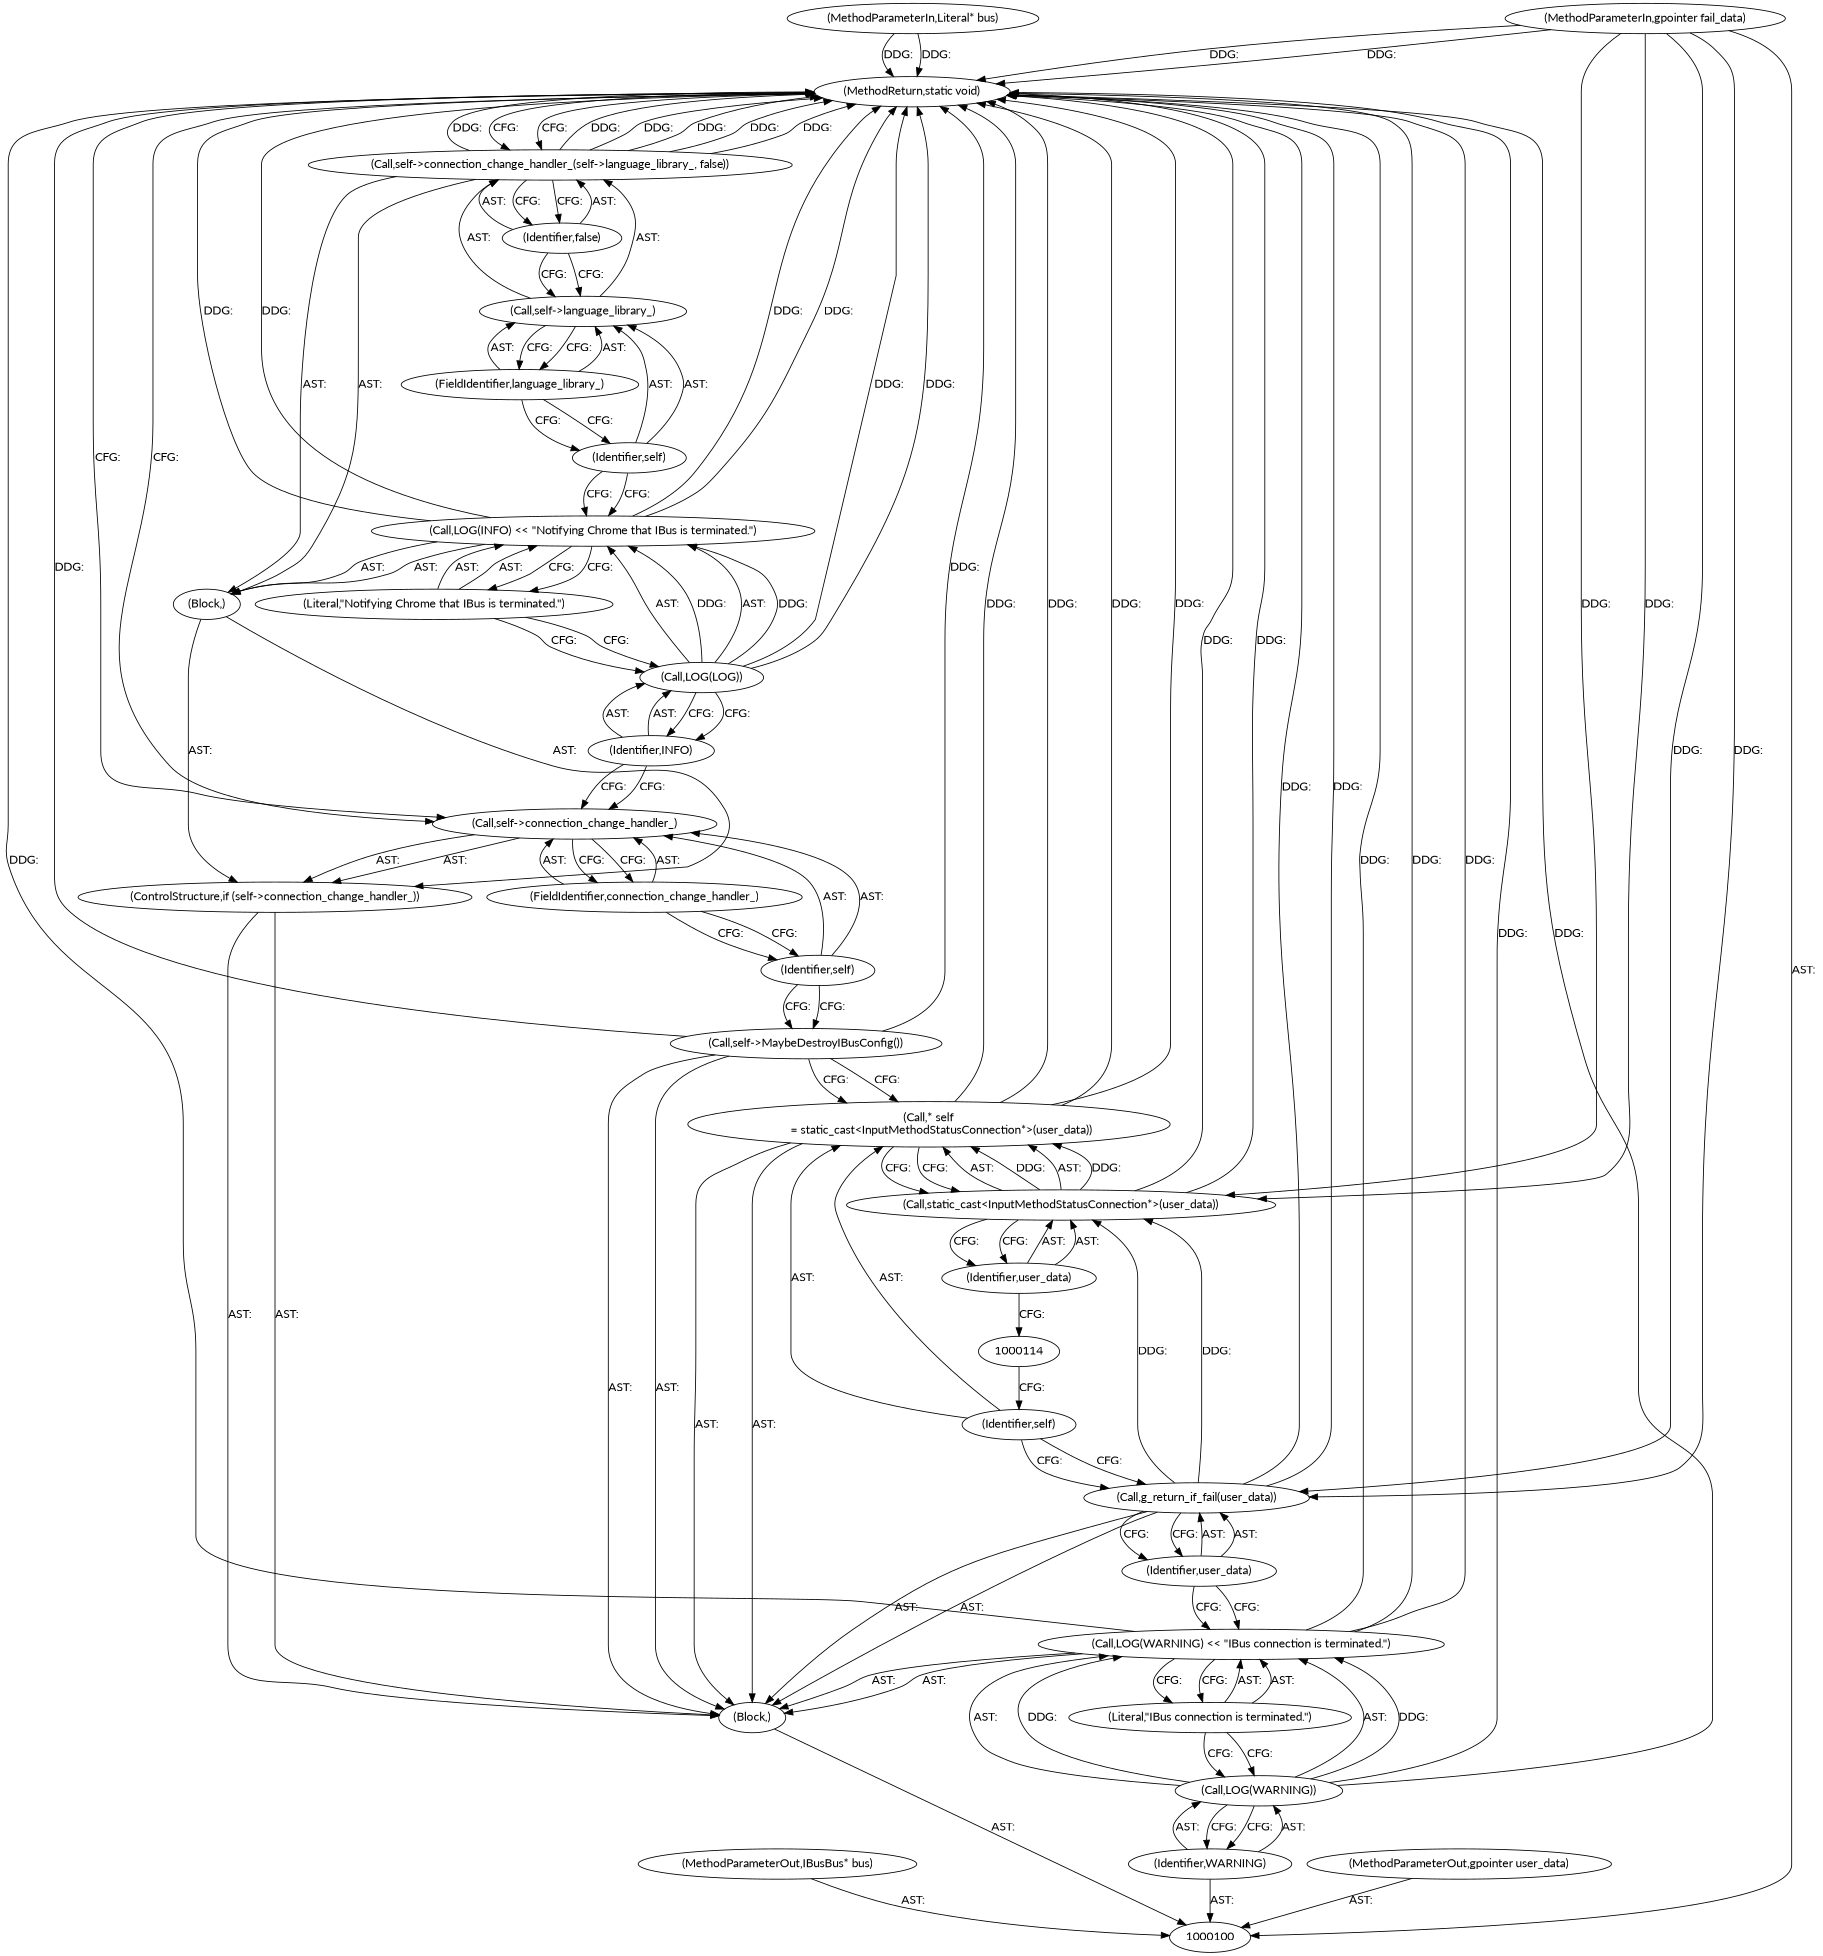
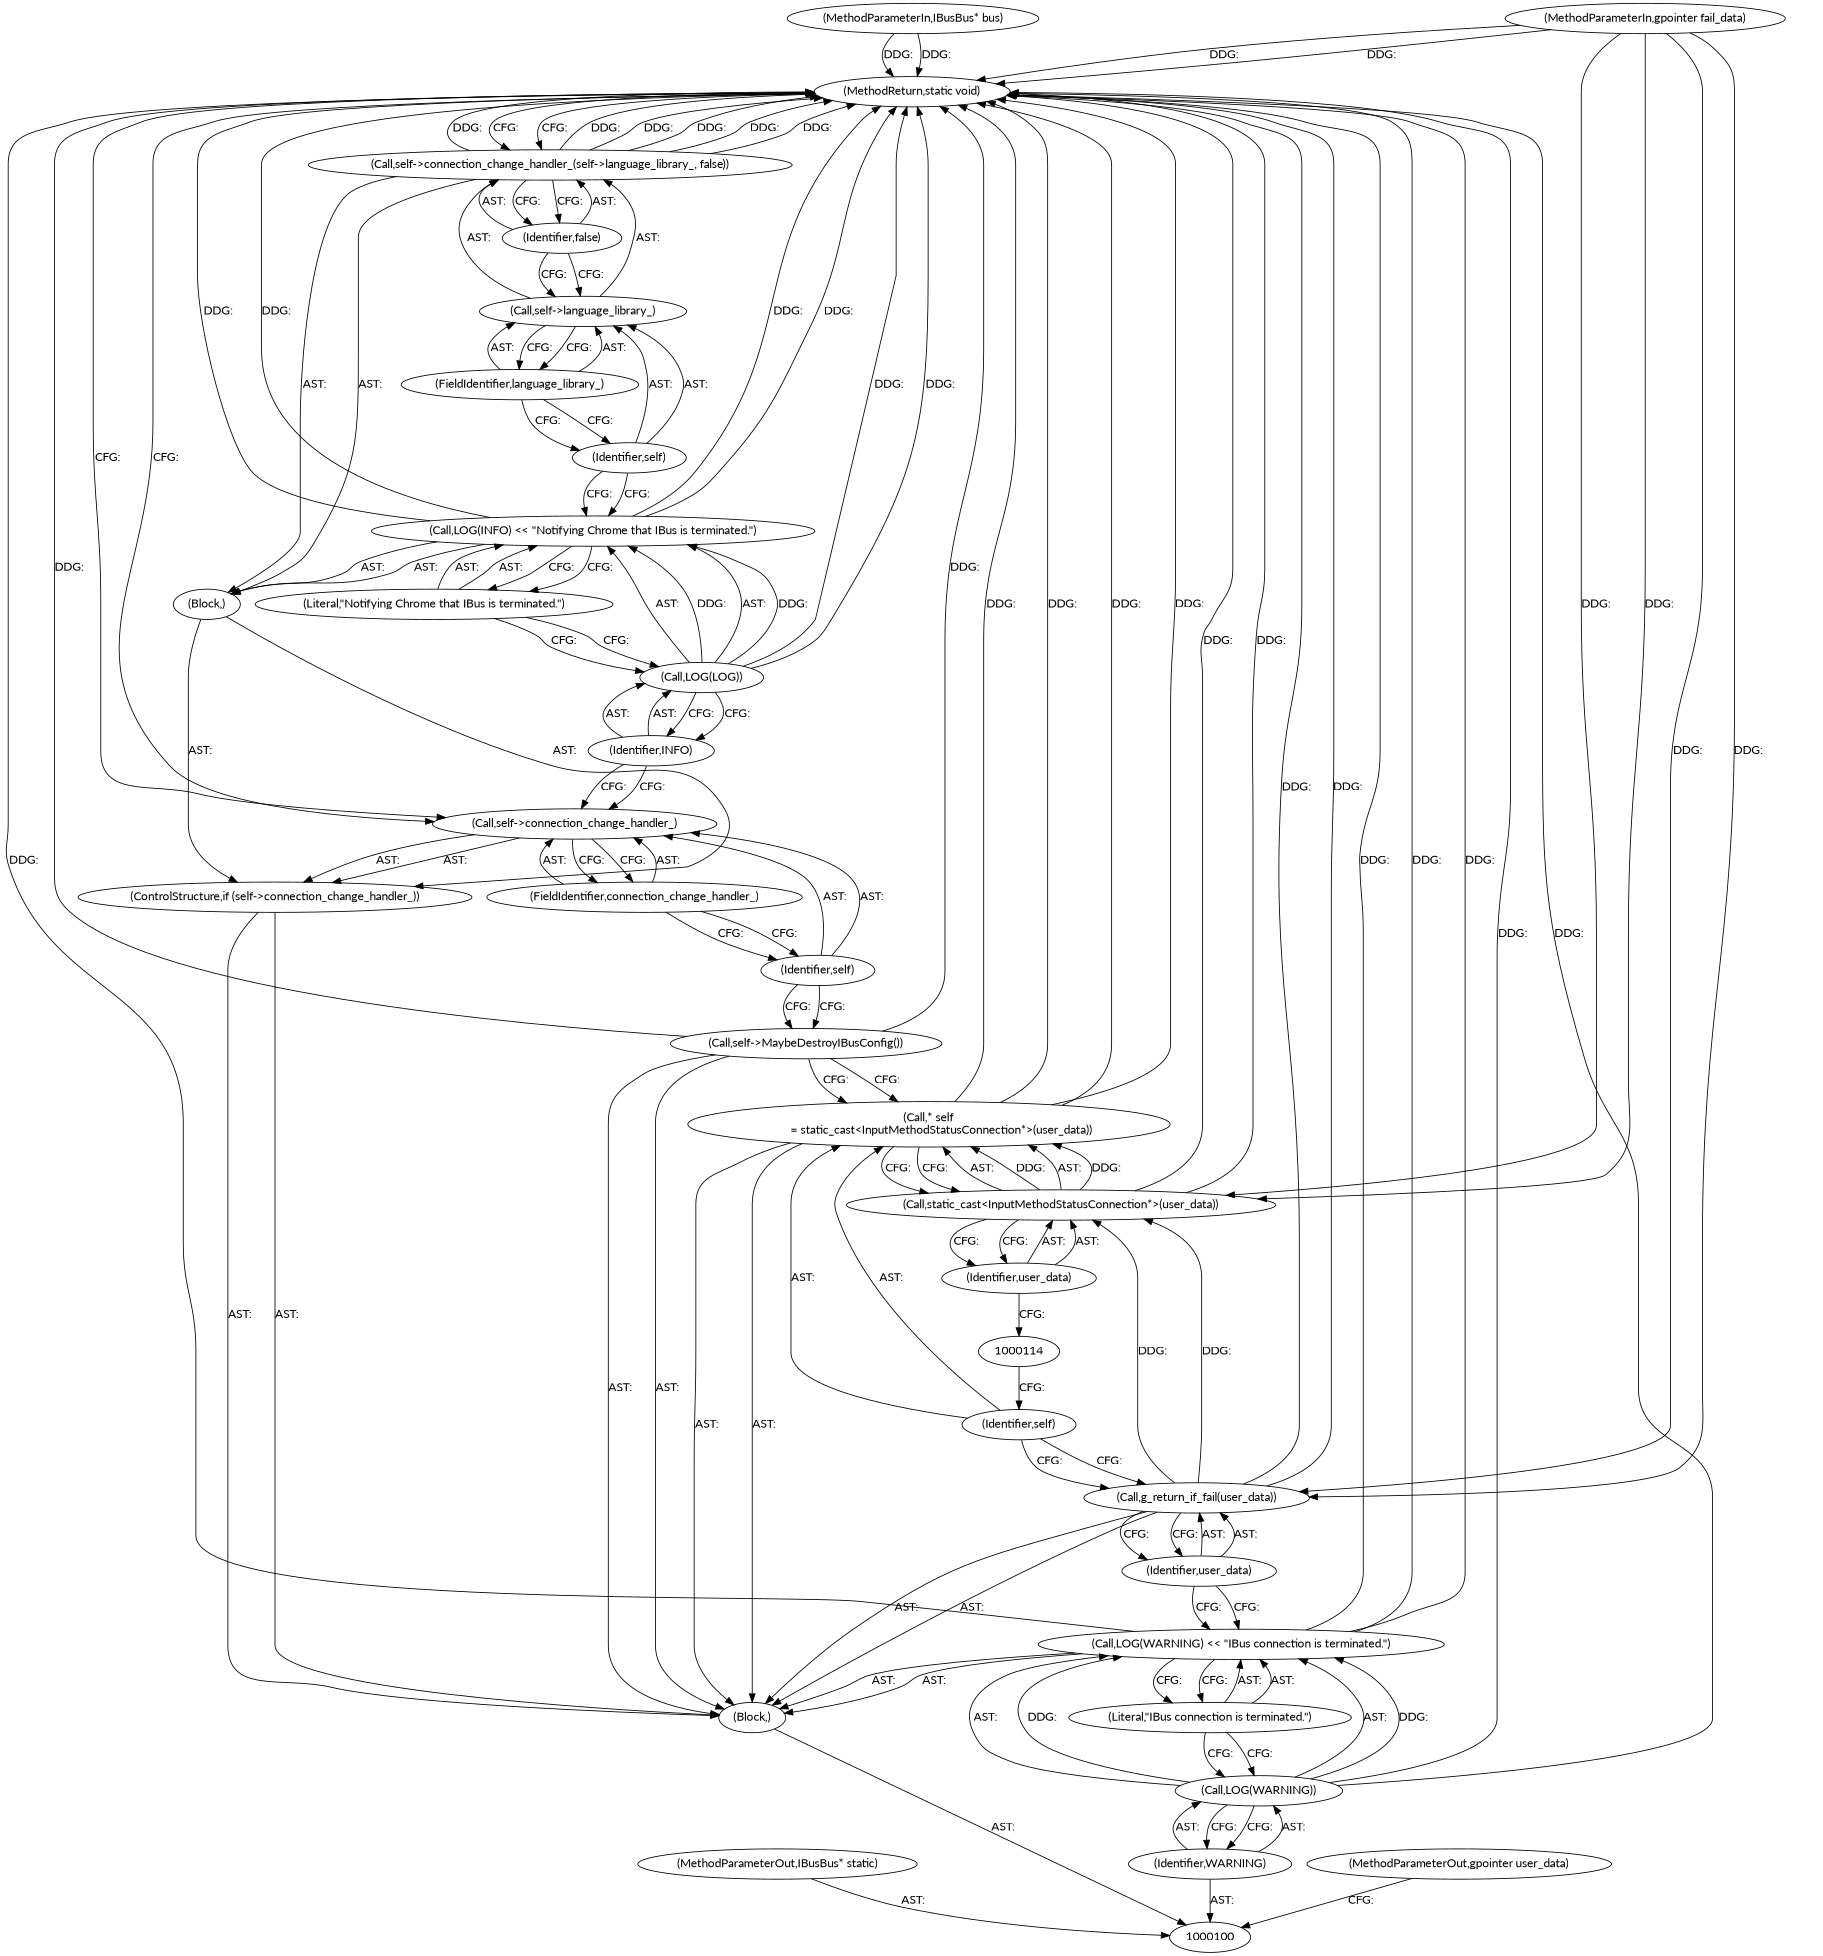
(913, 19) -> (913, 19)
(1792, 1203) -> none
(777, 1864) -> (777, 1864)
(1363, 1901) -> (1363, 1901)
